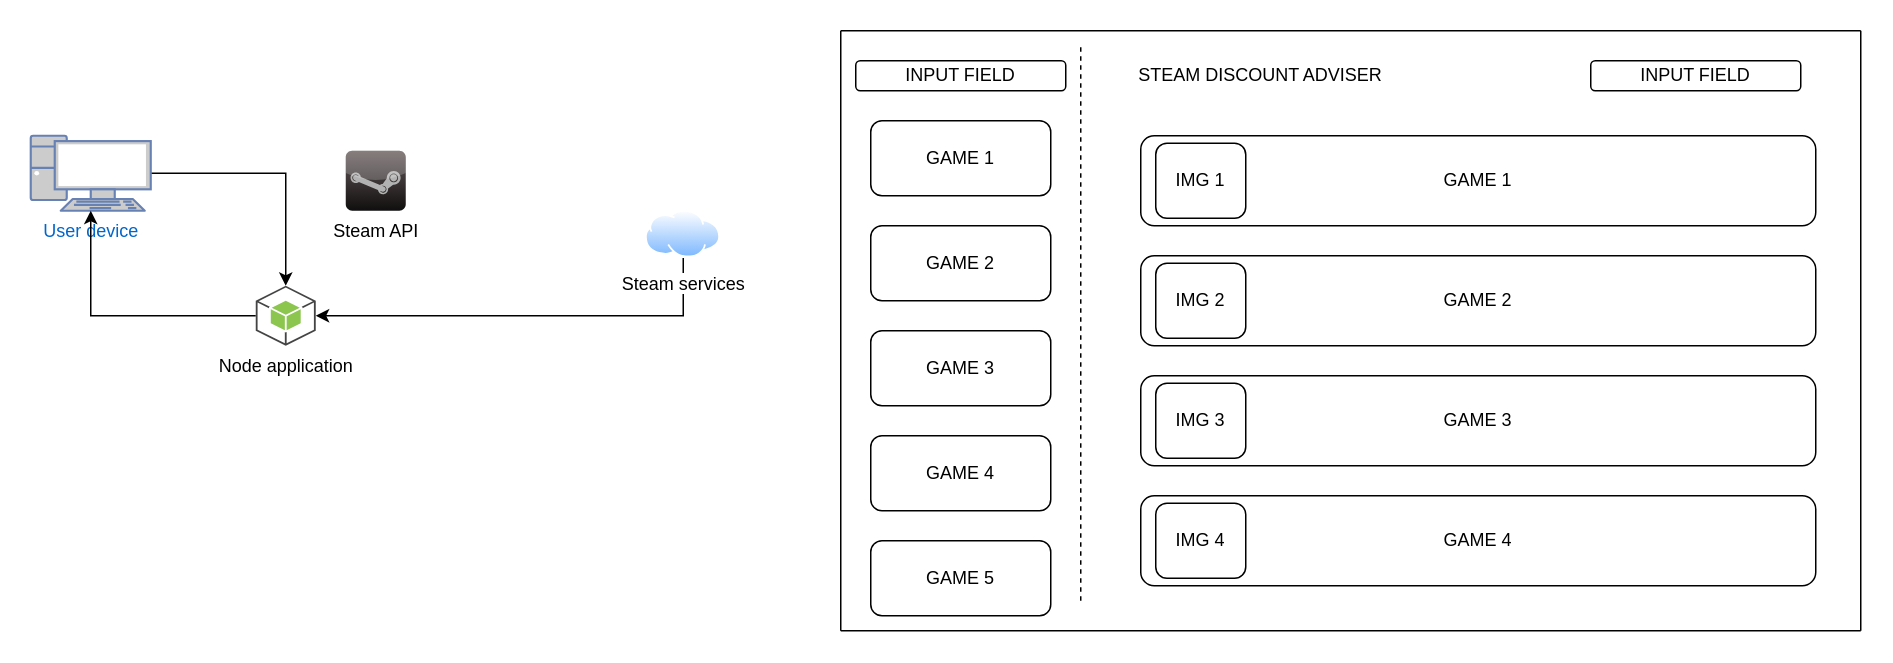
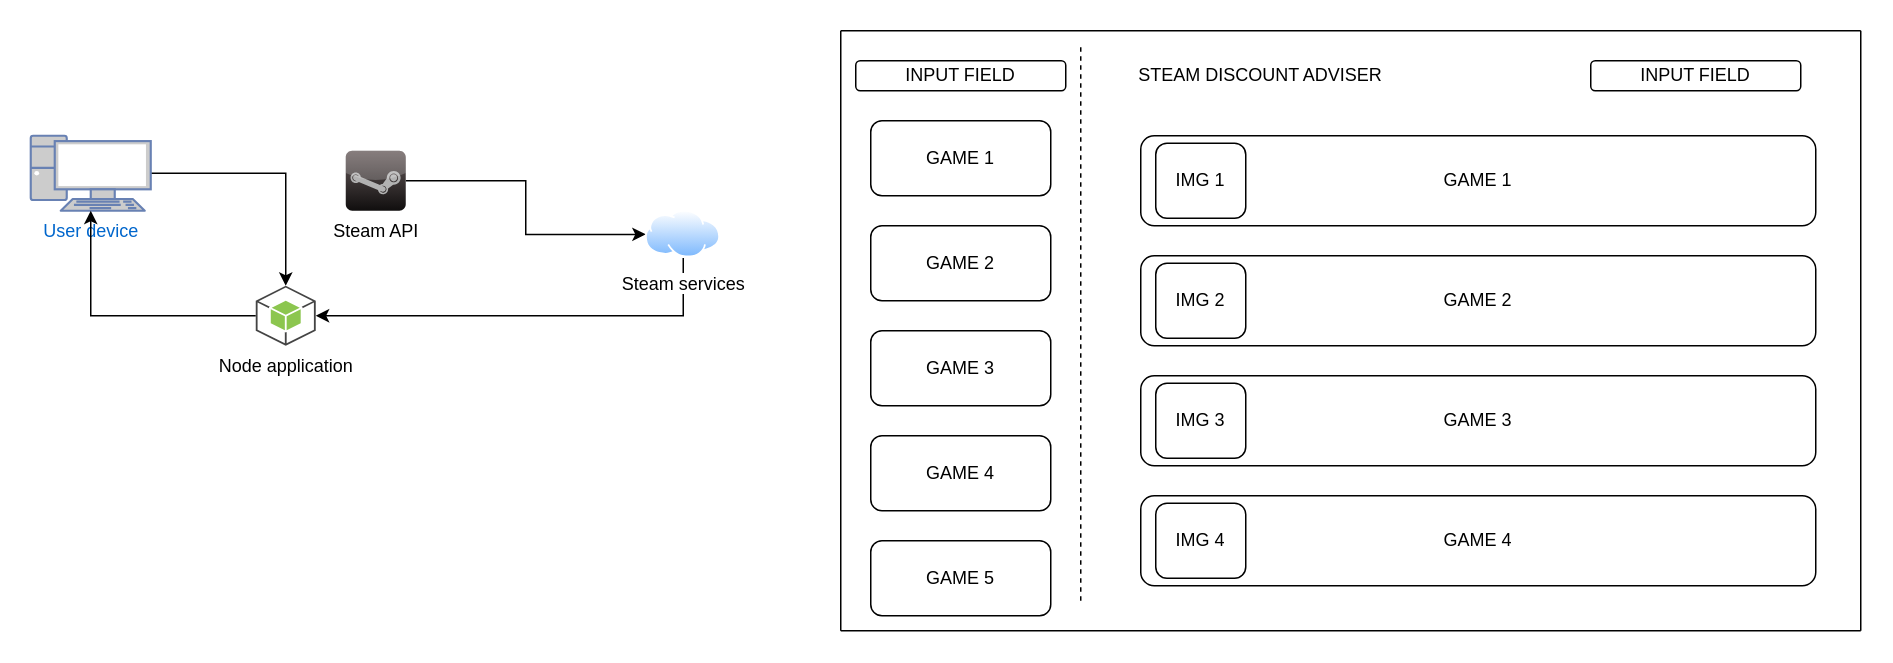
none -> (526, 202)
